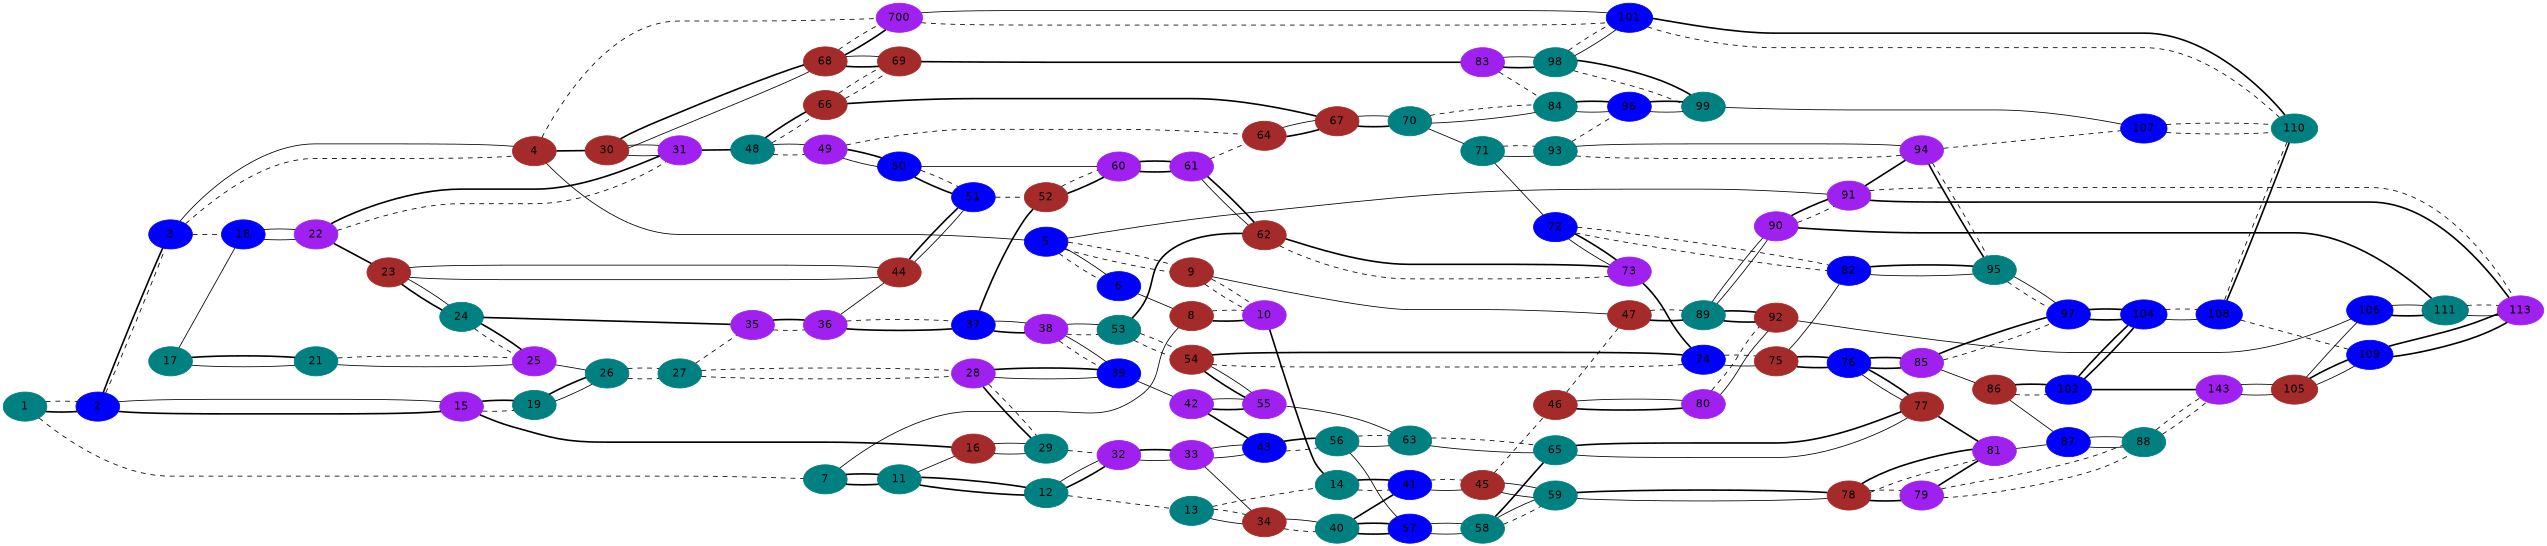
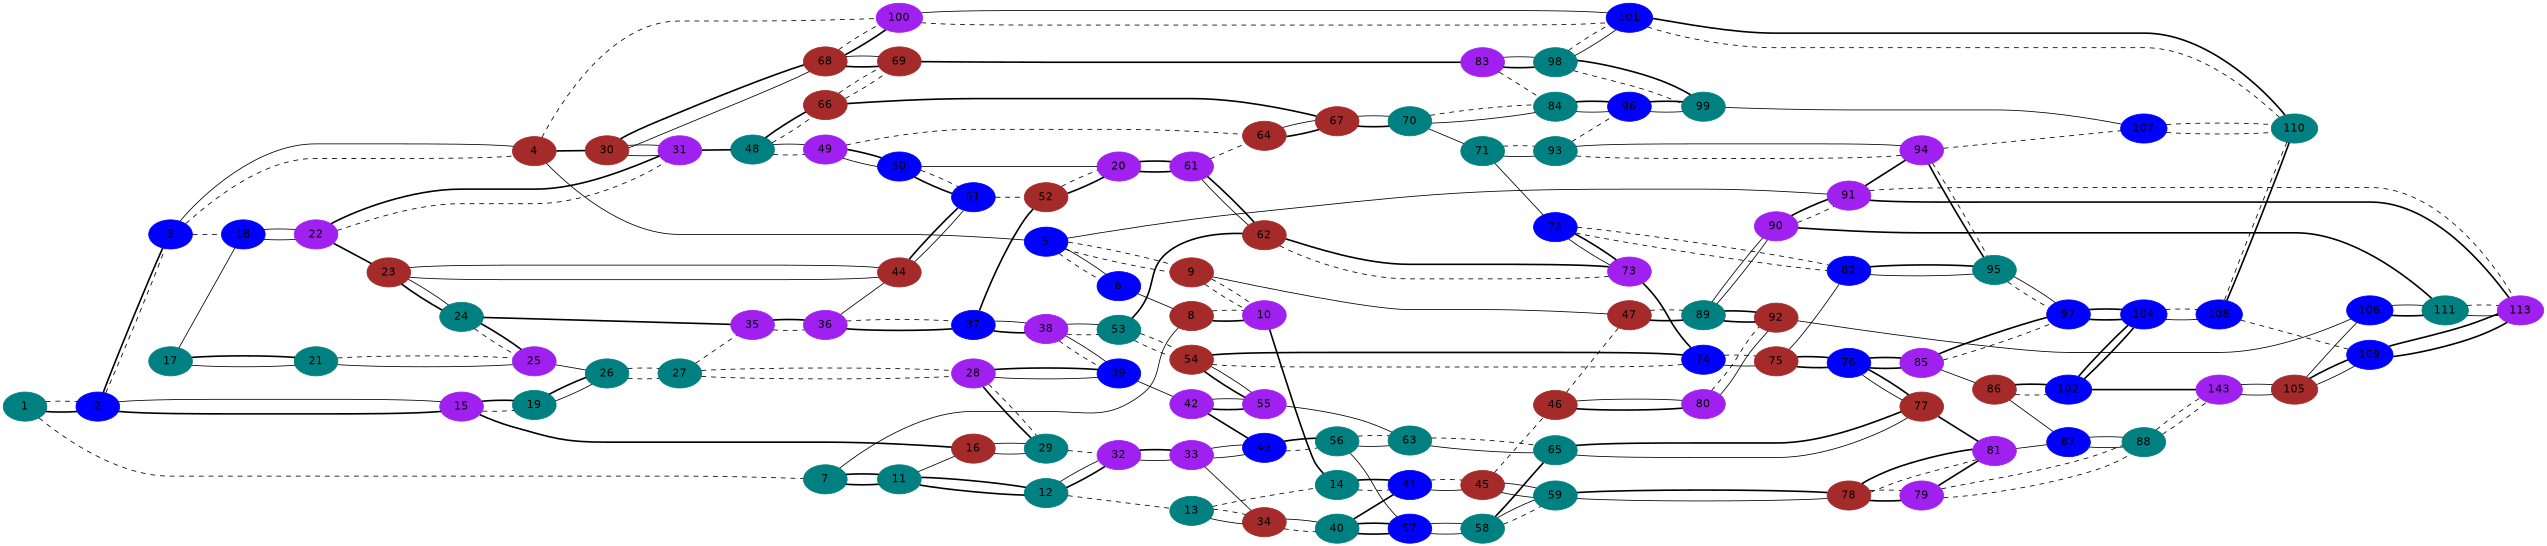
(899, 18) -> (899, 18)
(1119, 167) -> (1119, 167)
